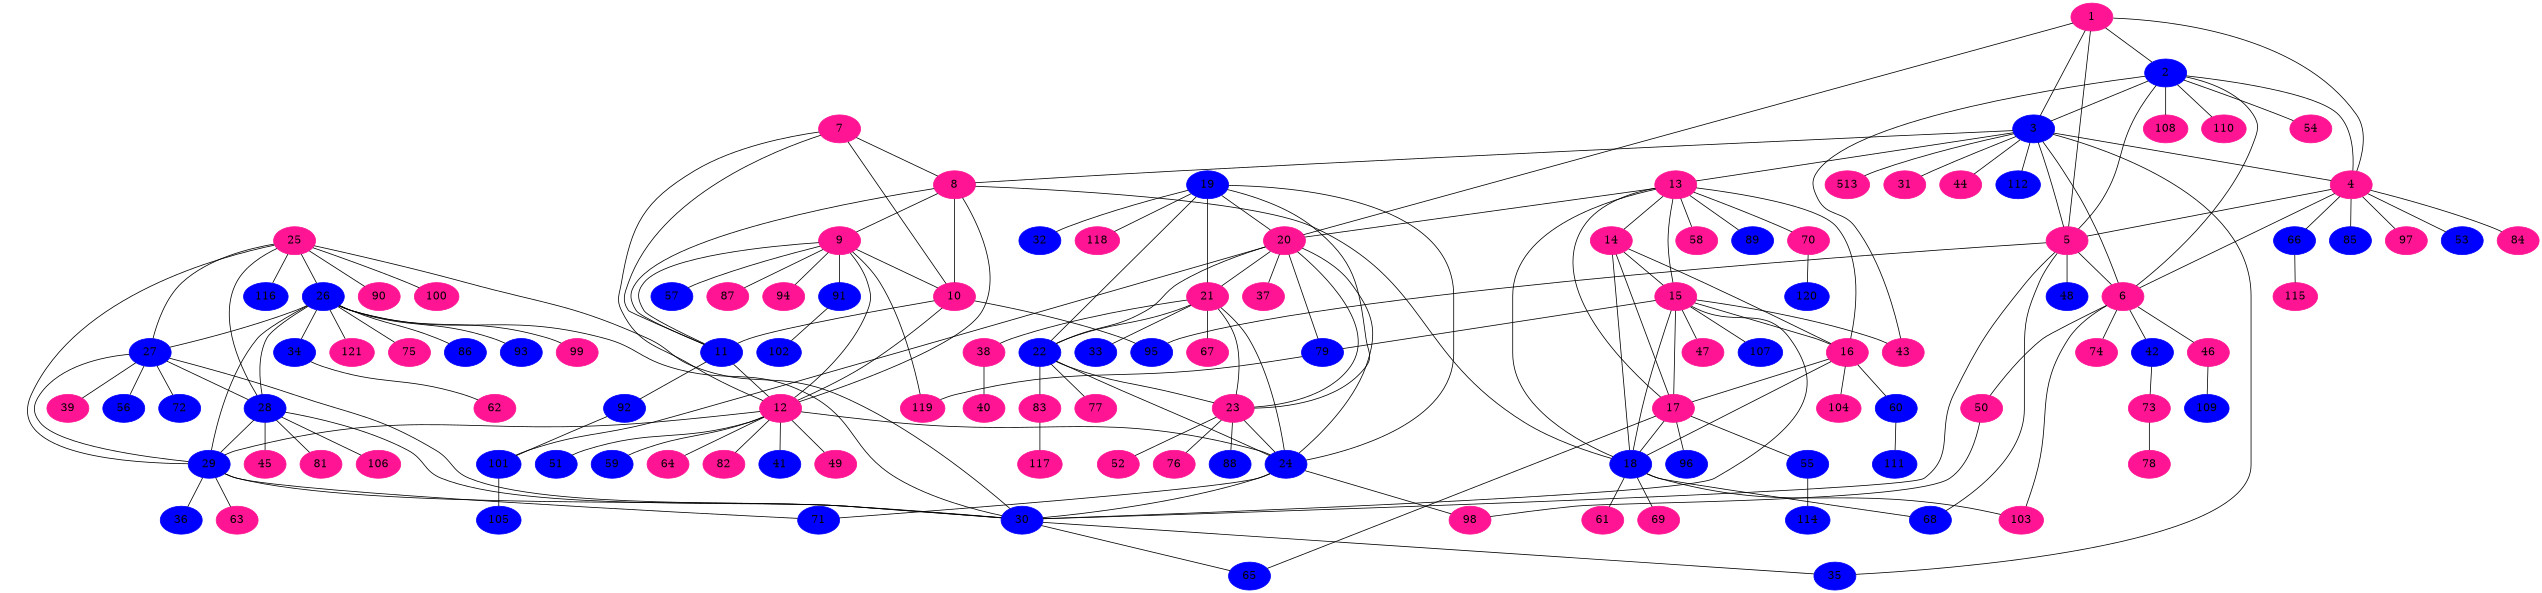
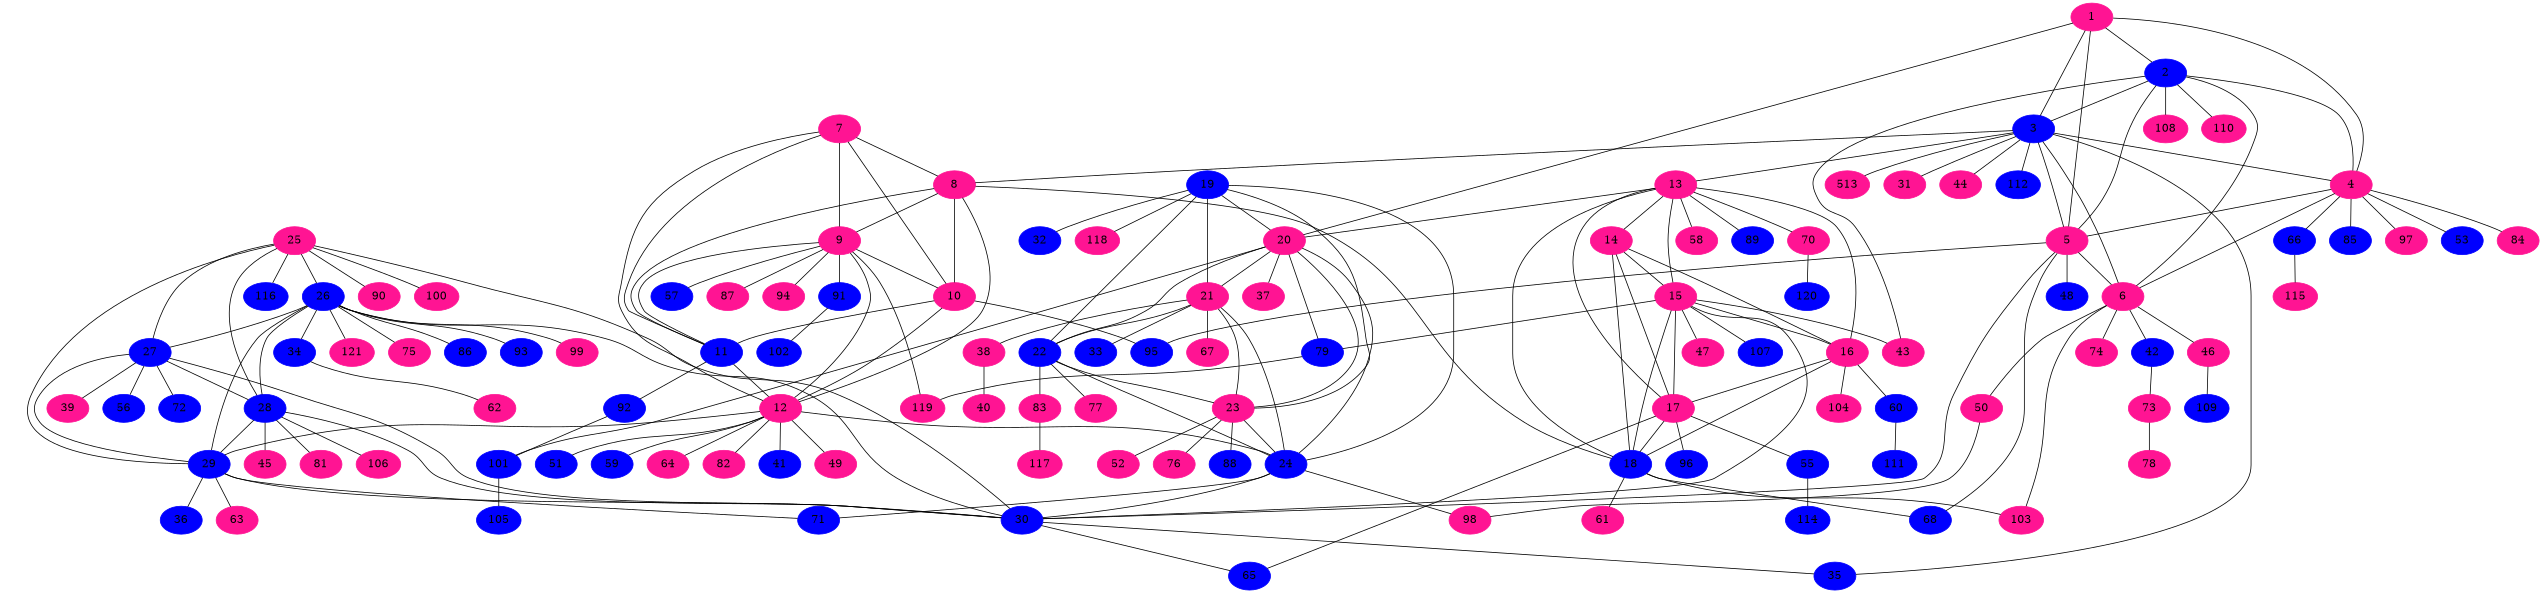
(2311, 129) -> none
none -> (840, 185)
(1659, 520) -> none
